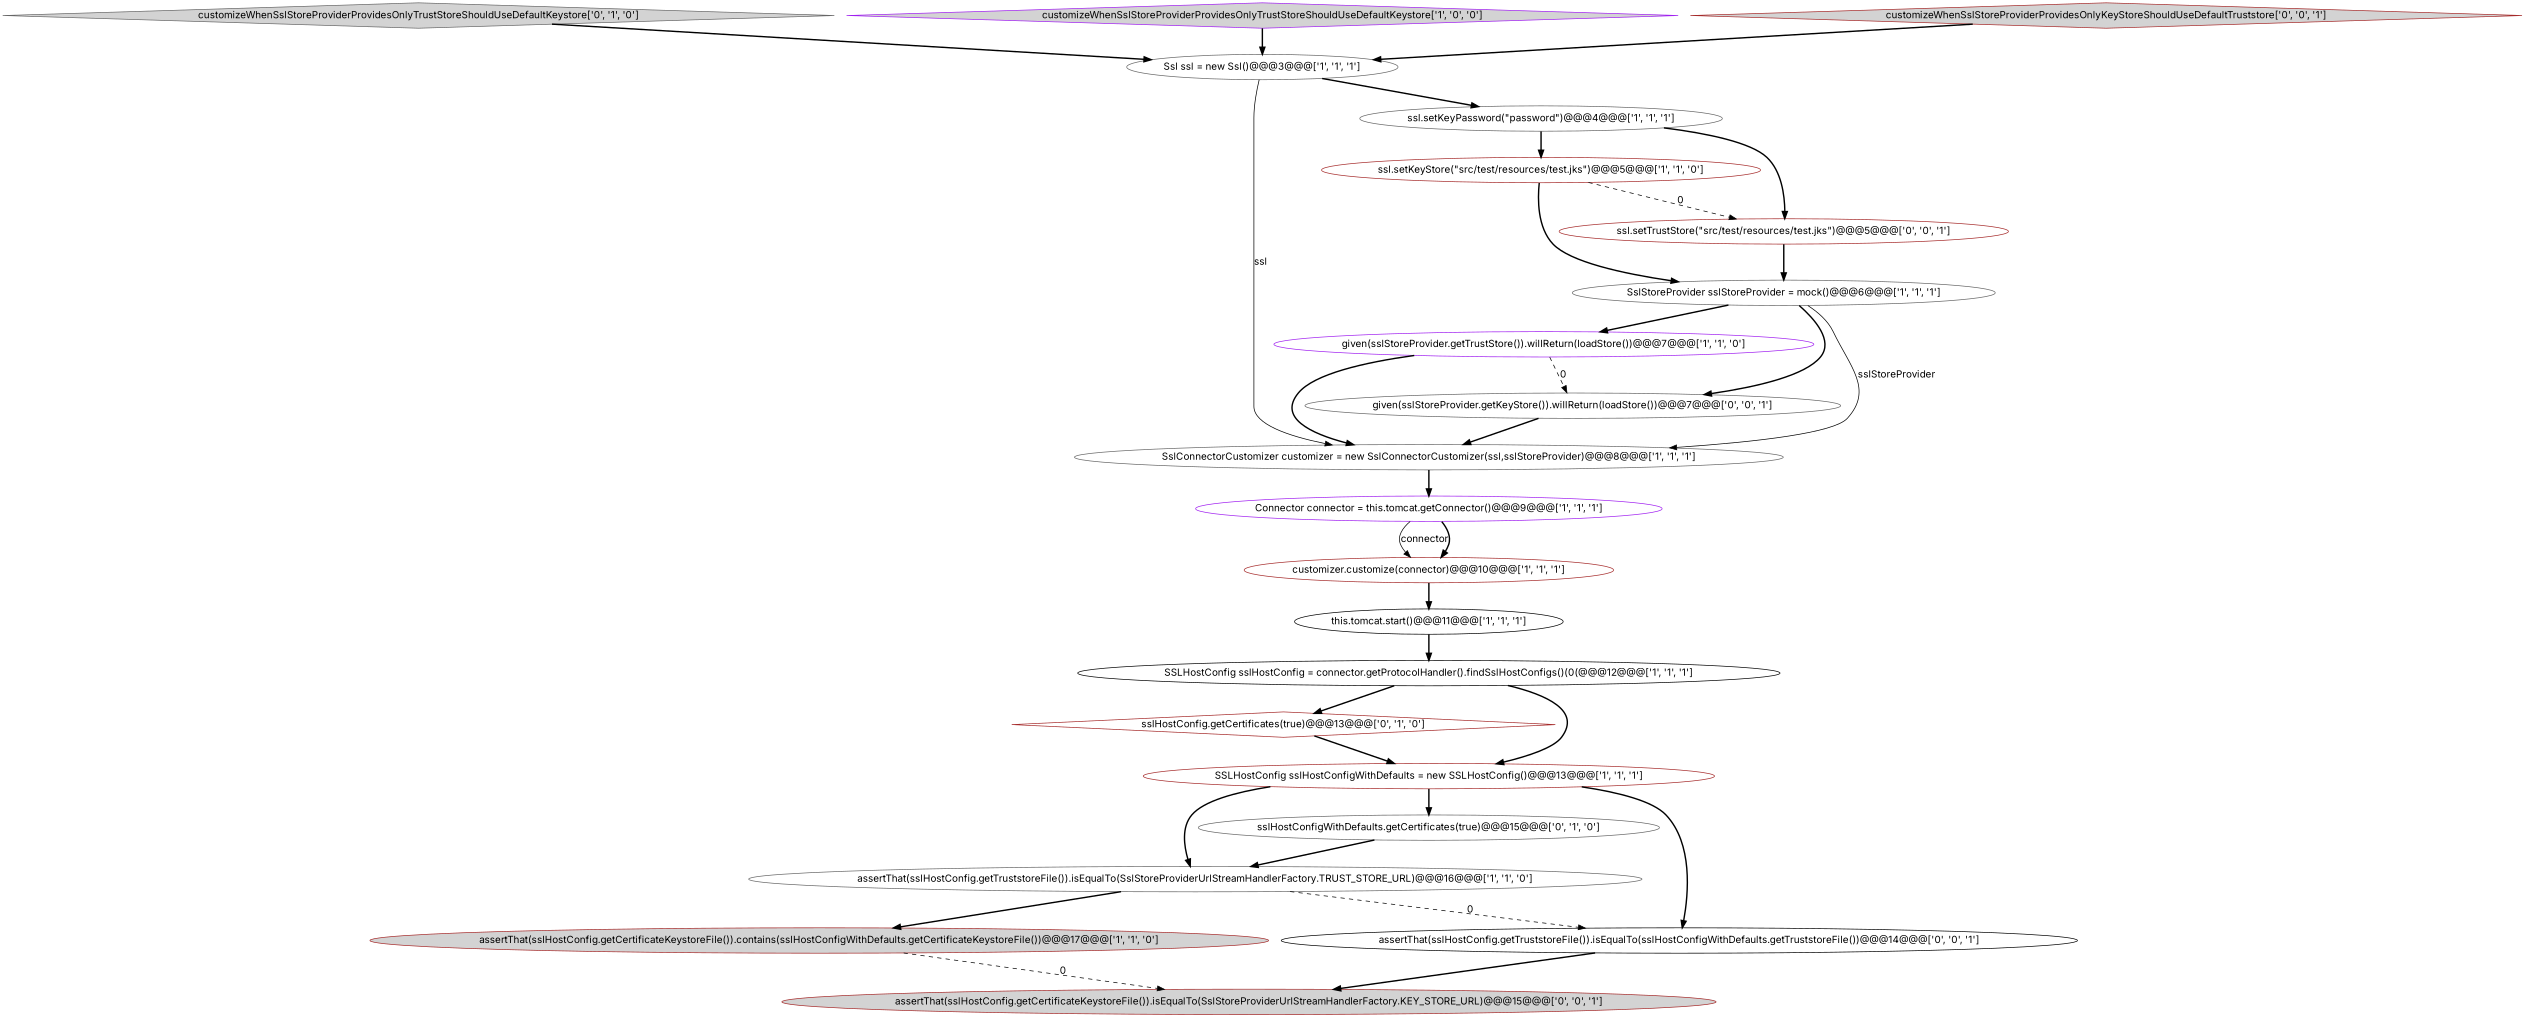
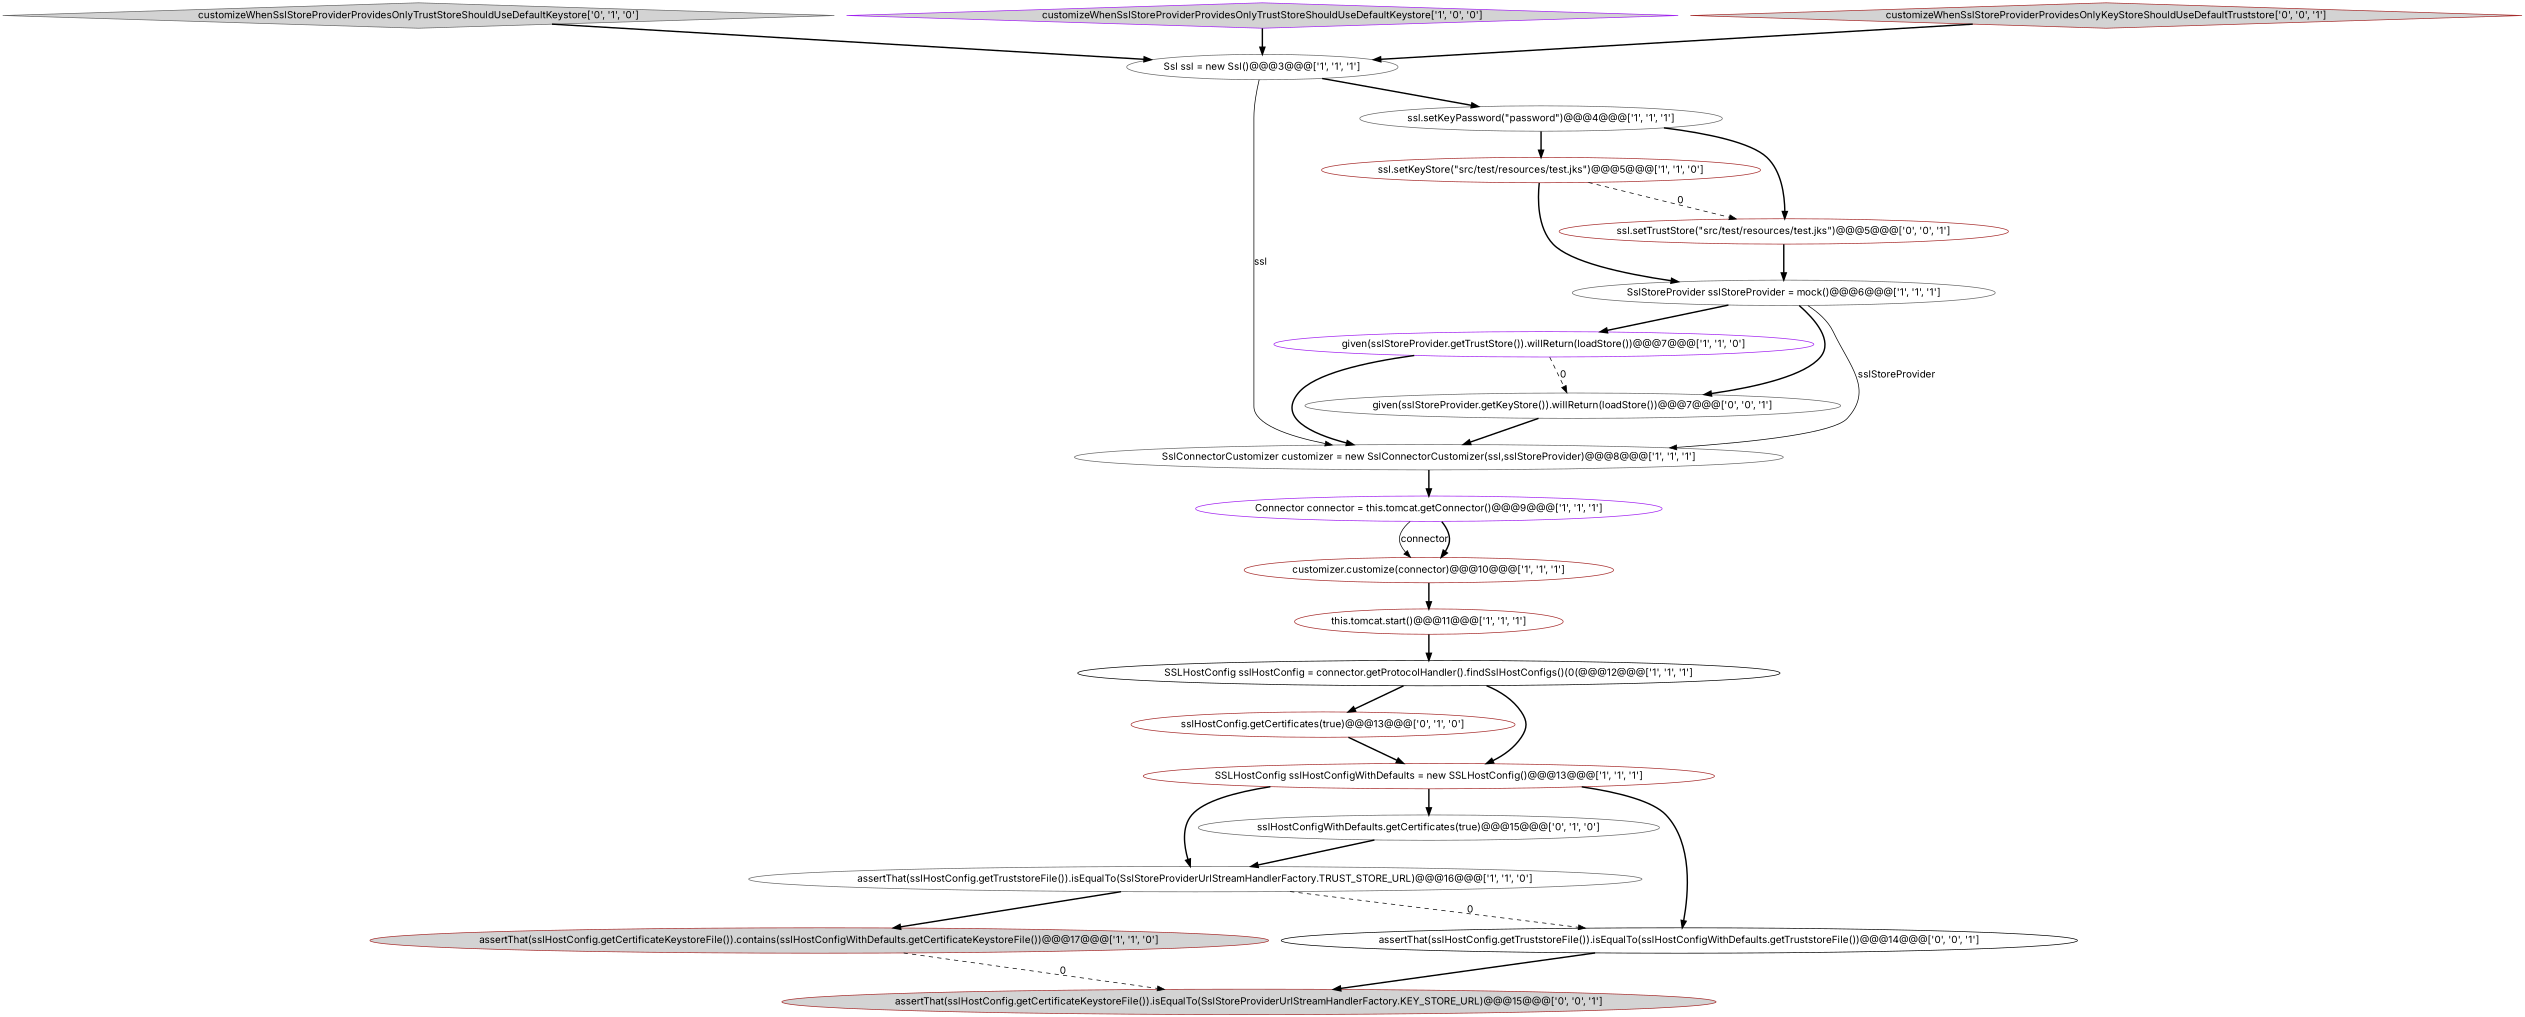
(1429, 622) -> (1429, 622)
(1284, 725) -> (1323, 725)
